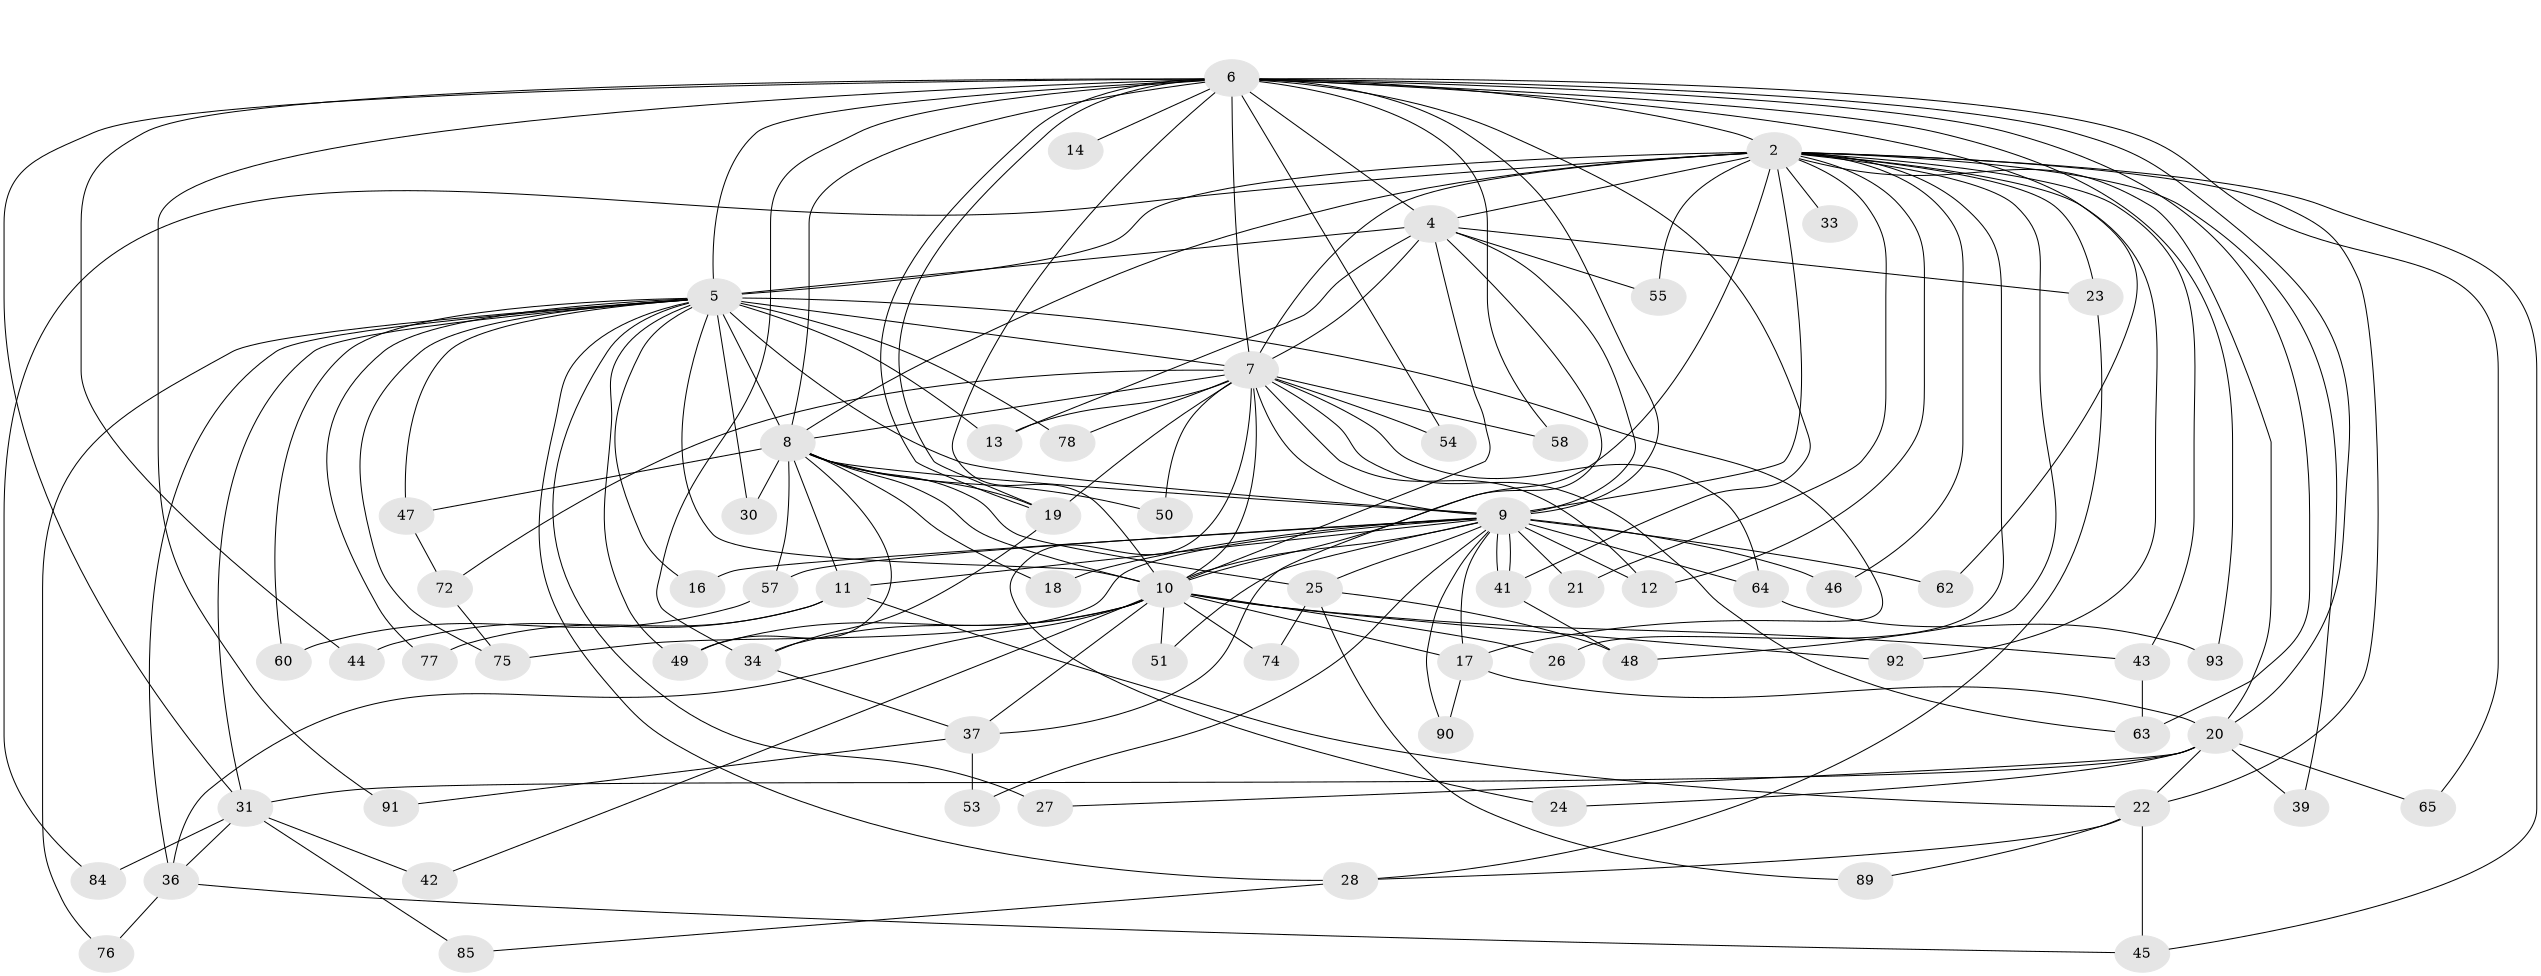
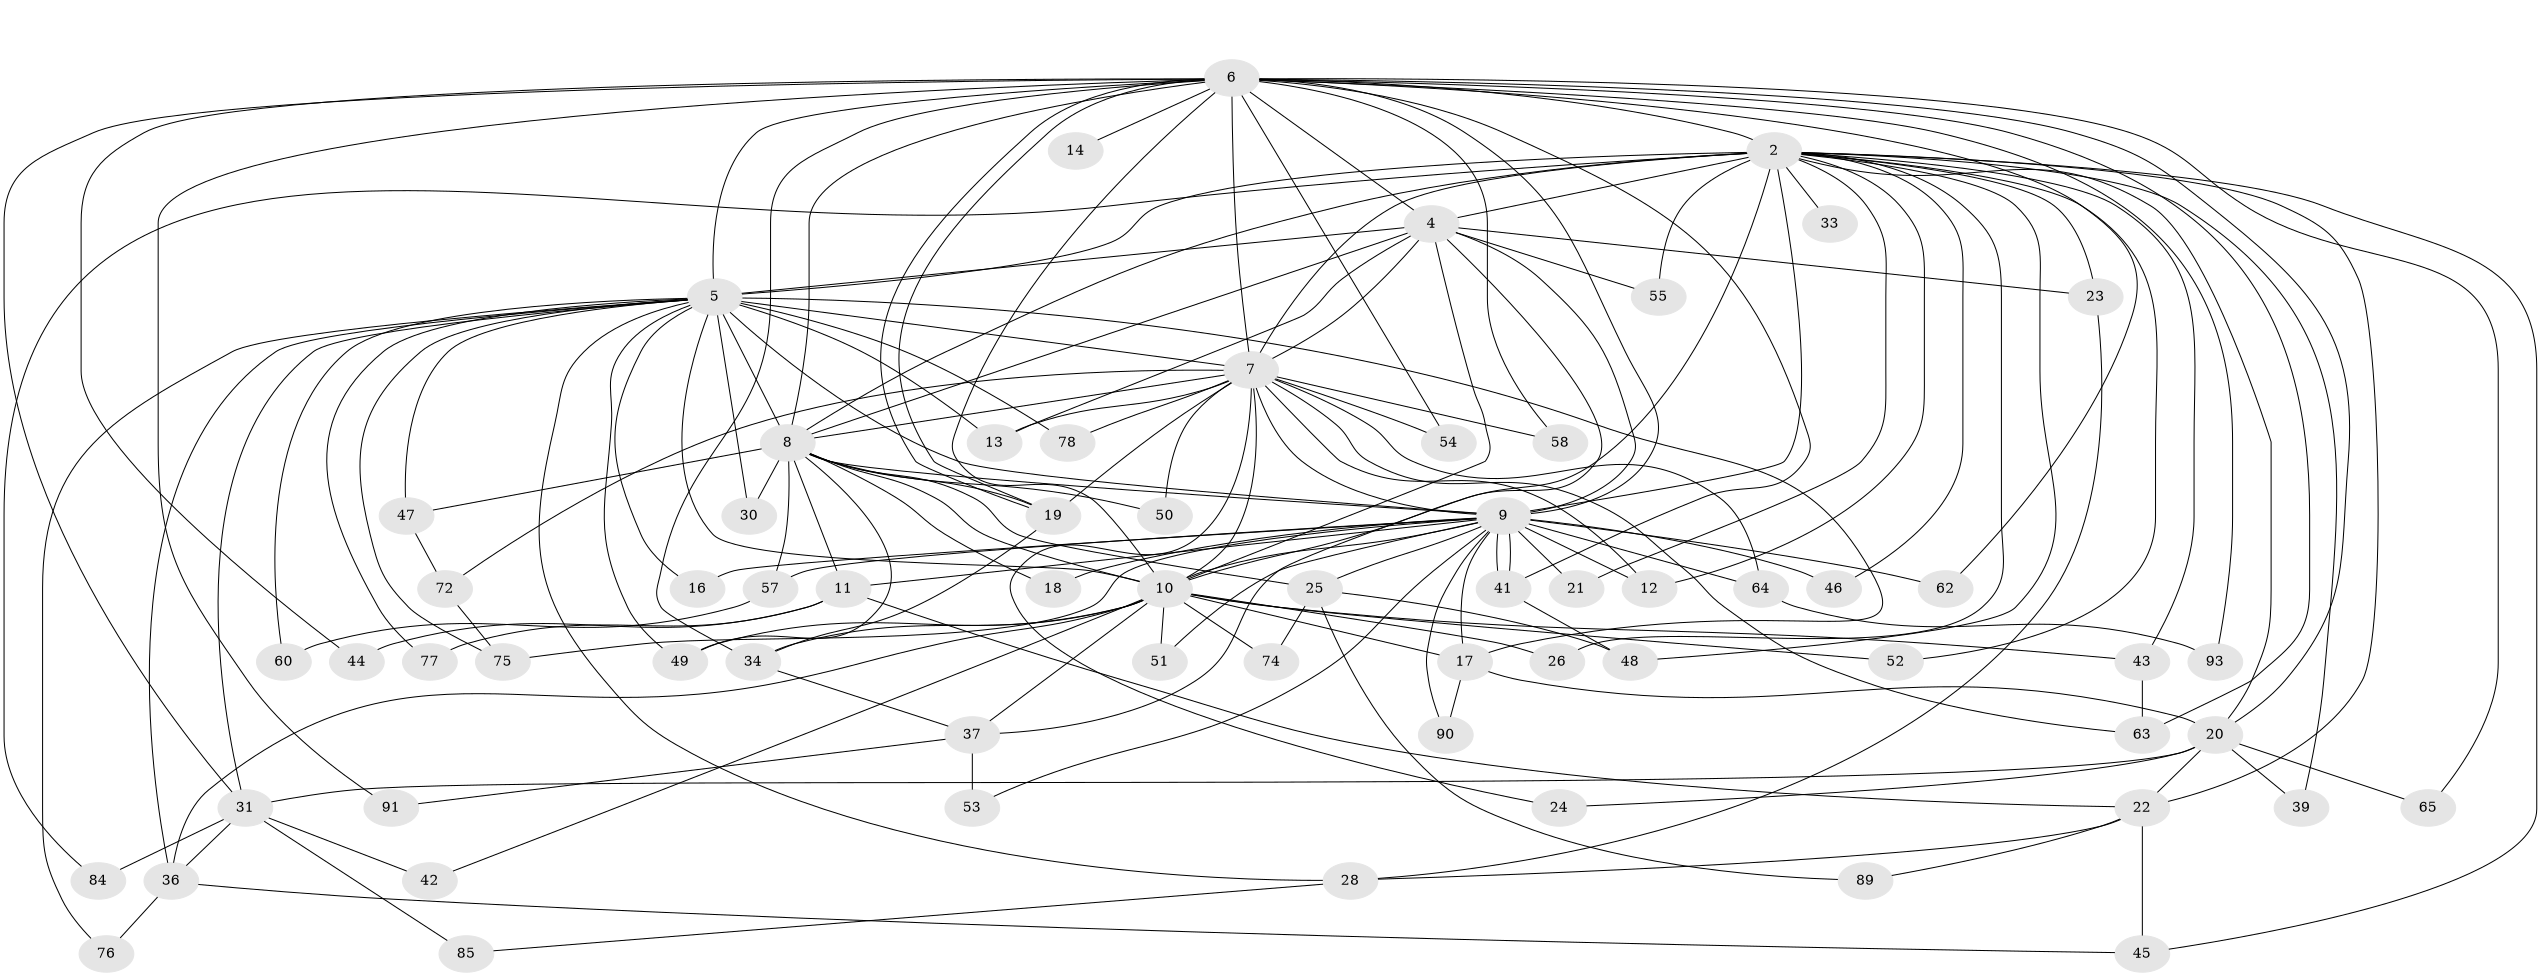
none -> (1110, 334)
(1896, 662) -> (1896, 662)
(1045, 808) -> none
